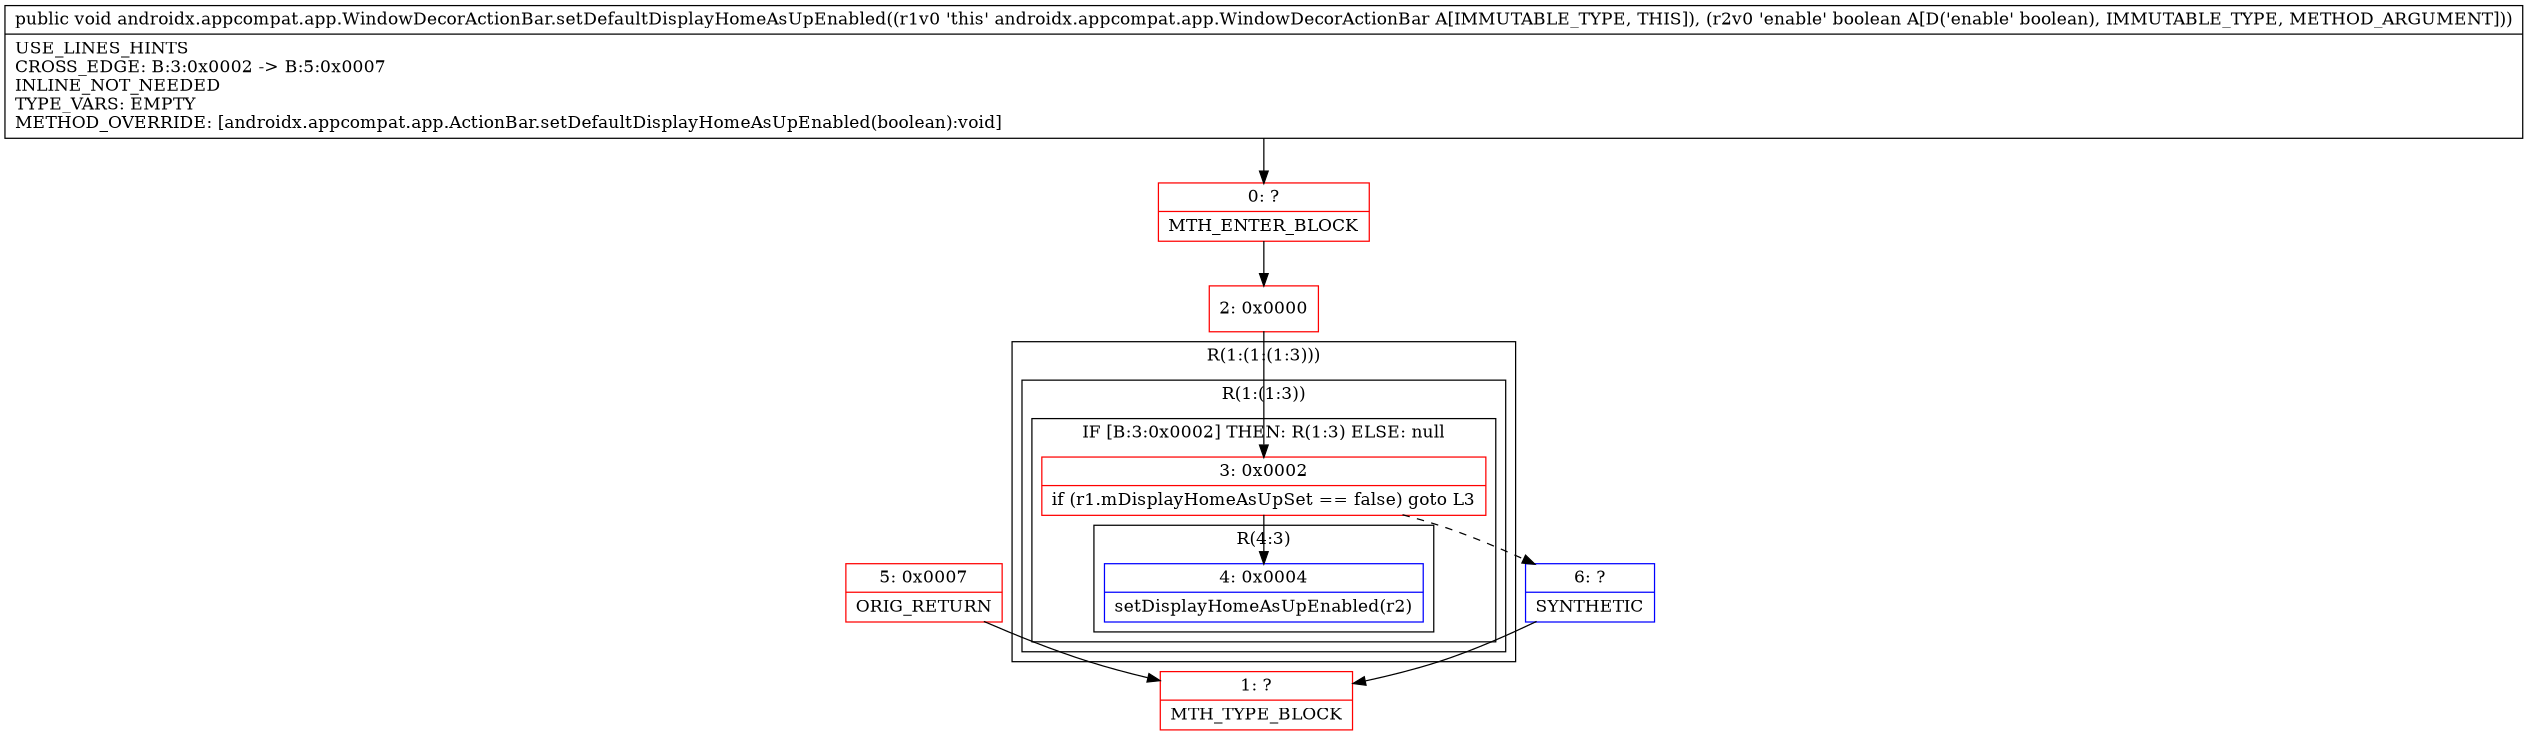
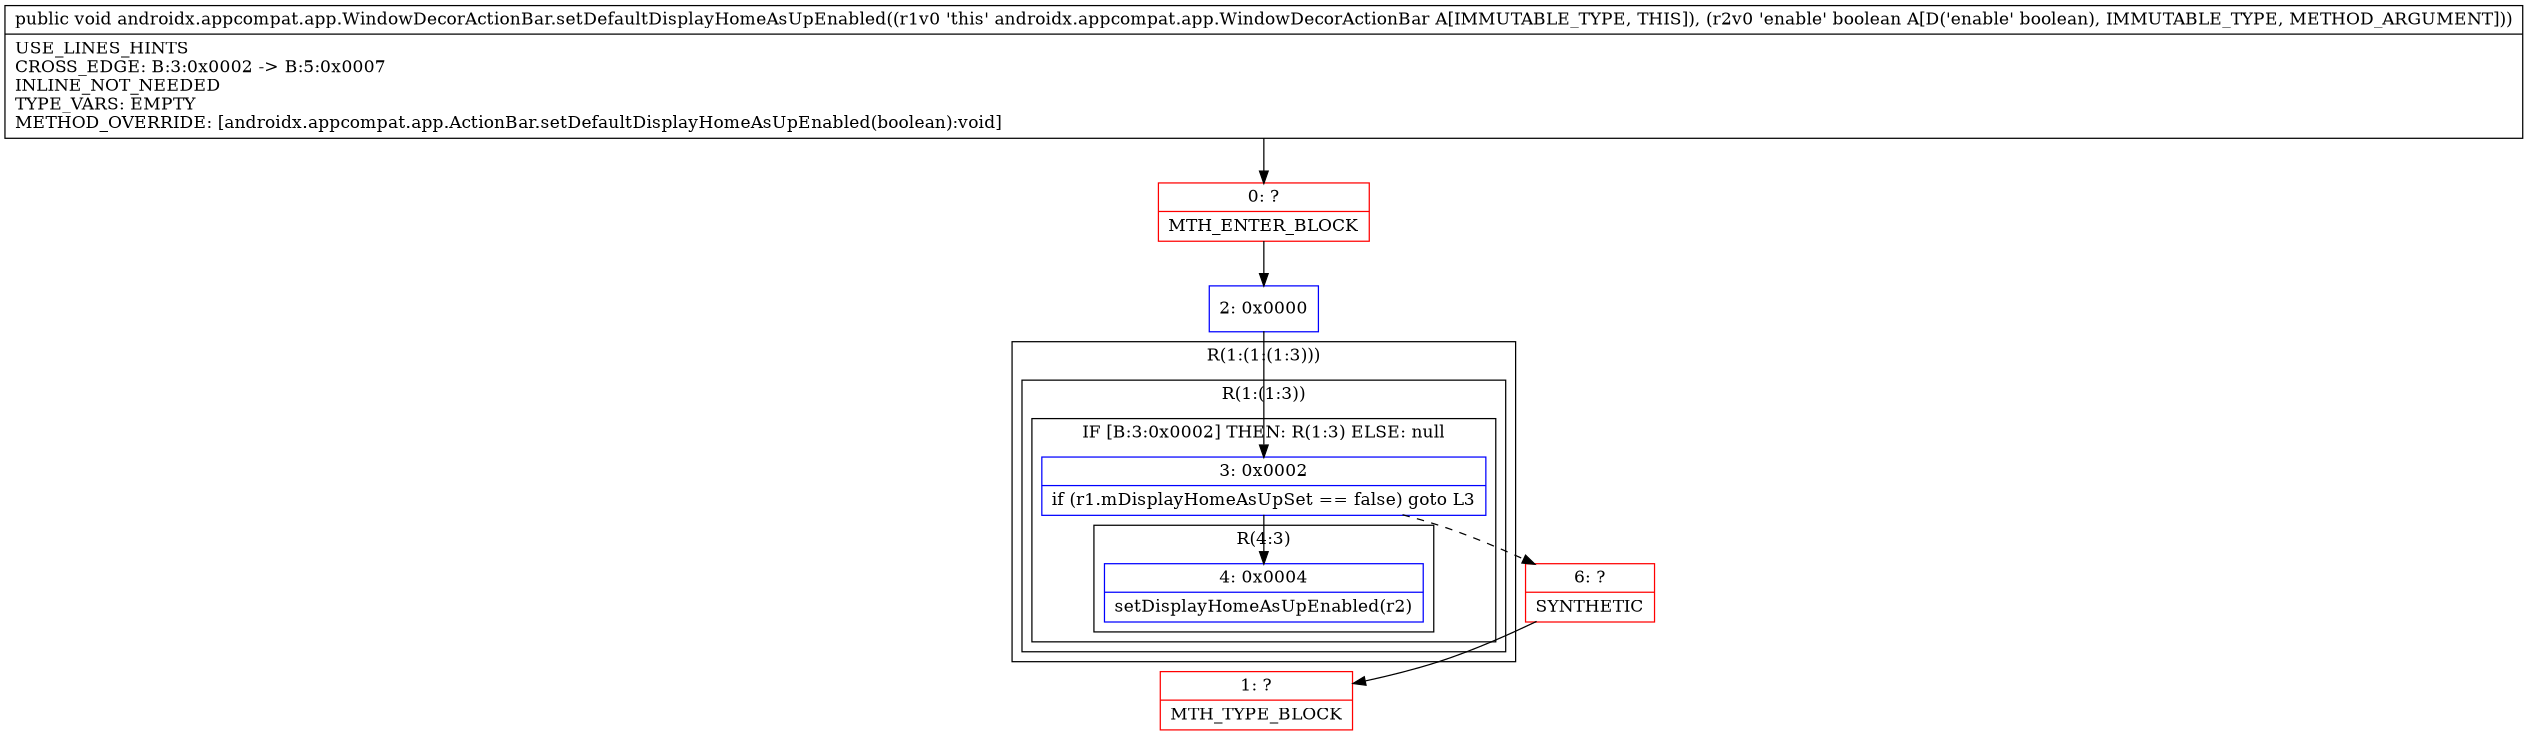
(1264, 309) -> (1264, 309)
(1264, 486) -> (1264, 486)
(924, 593) -> none
(1590, 593) -> (1590, 593)
